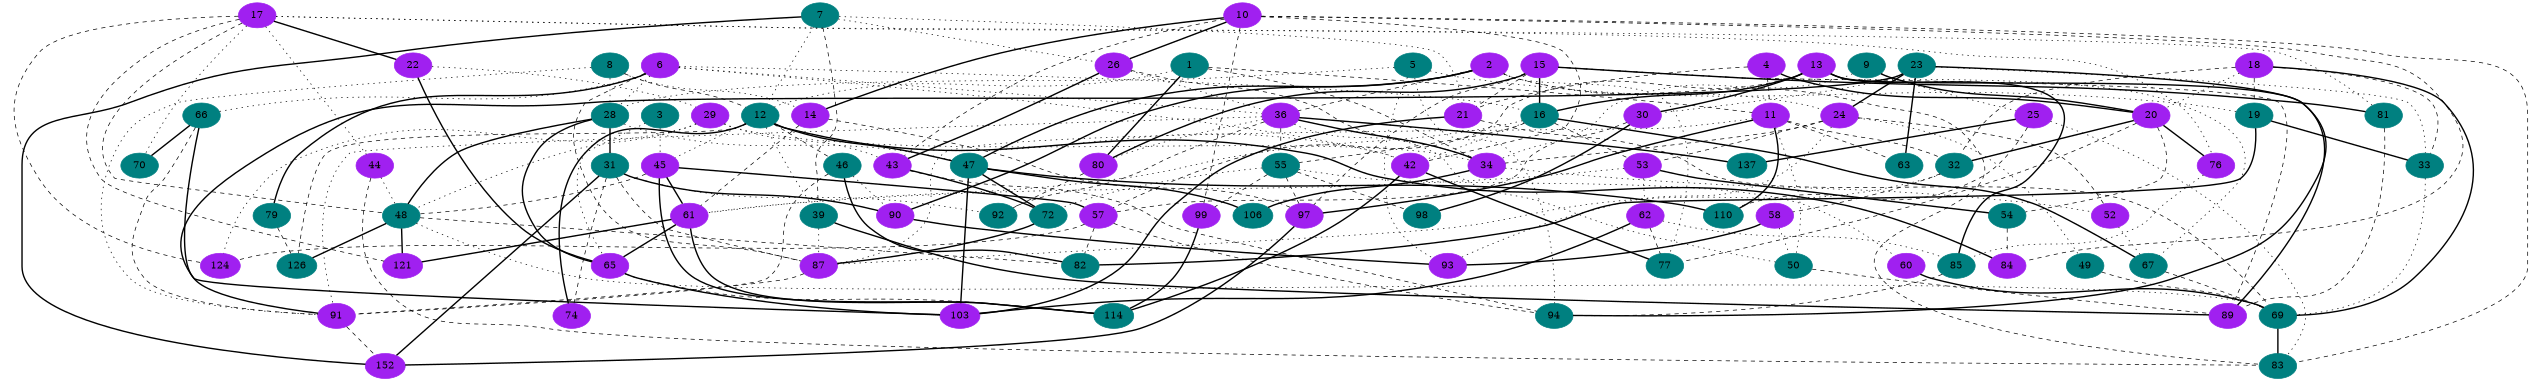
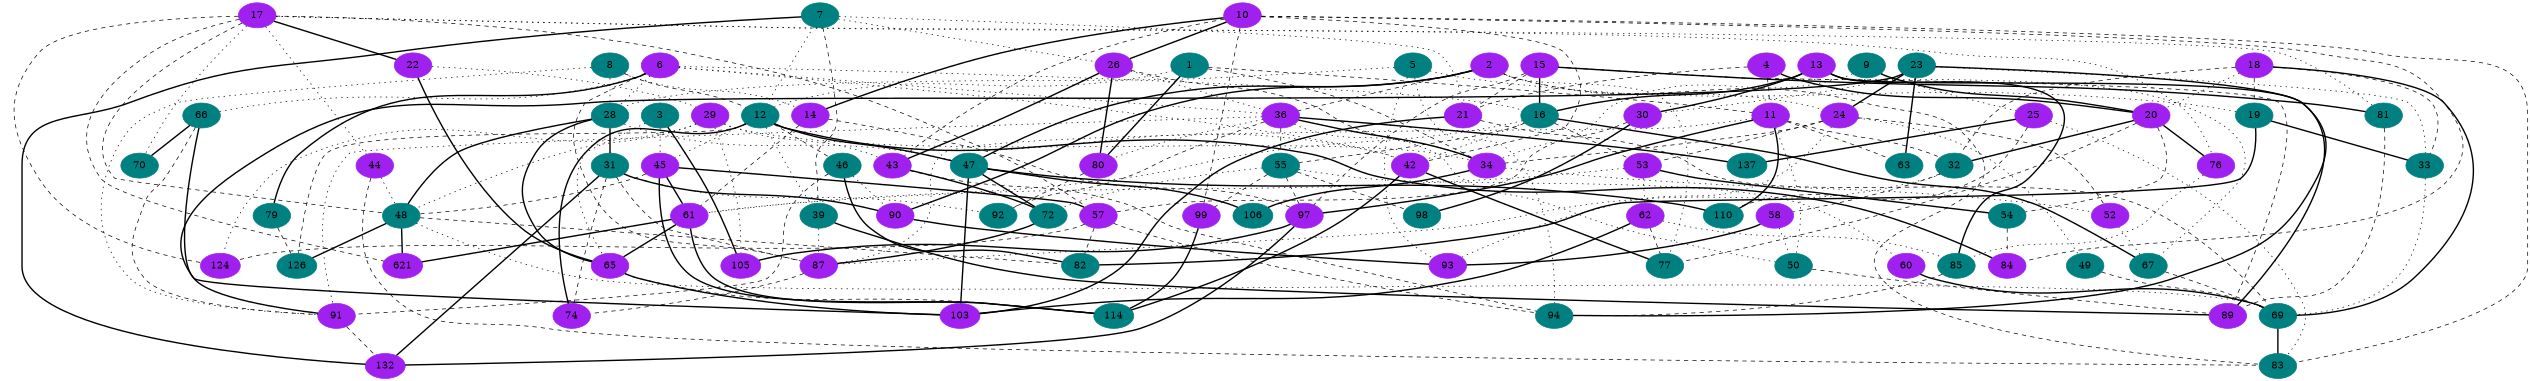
(1315, 93) -> (1106, 115)
(1505, 111) -> (695, 55)
(403, 266) -> (403, 266)
none -> (741, 266)
(580, 299) -> (698, 299)
(385, 366) -> (385, 366)
